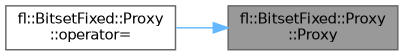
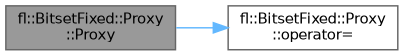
(195, 28) -> (195, 28)
